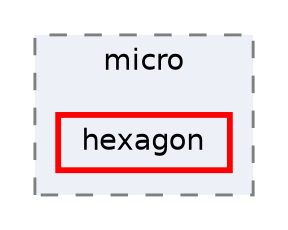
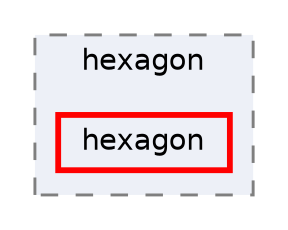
(144, 63) -> (144, 63)
